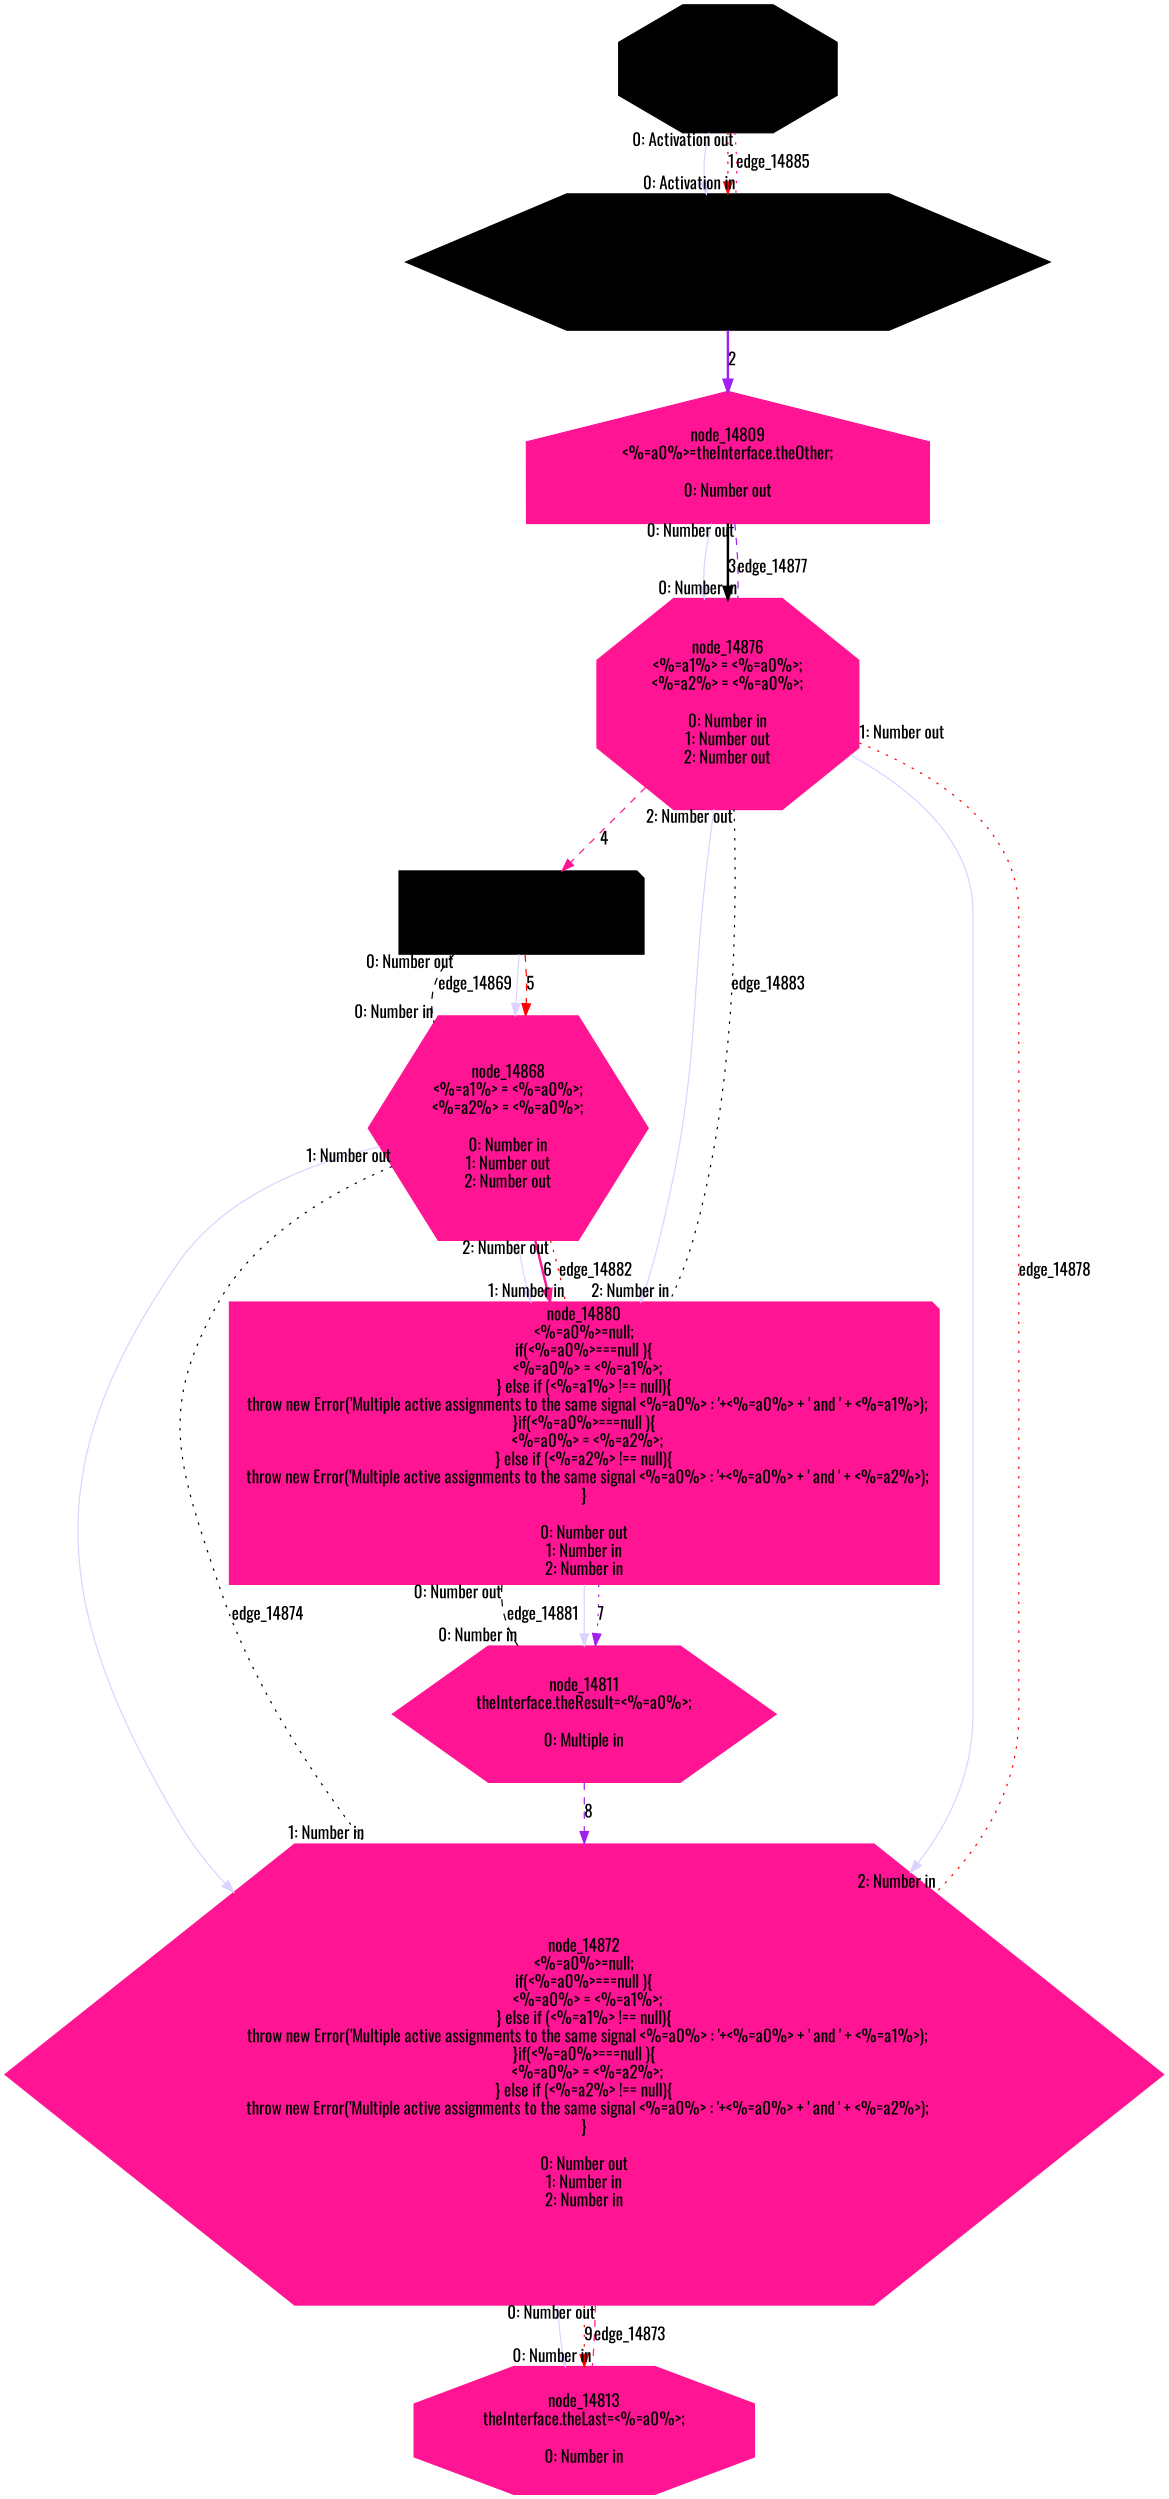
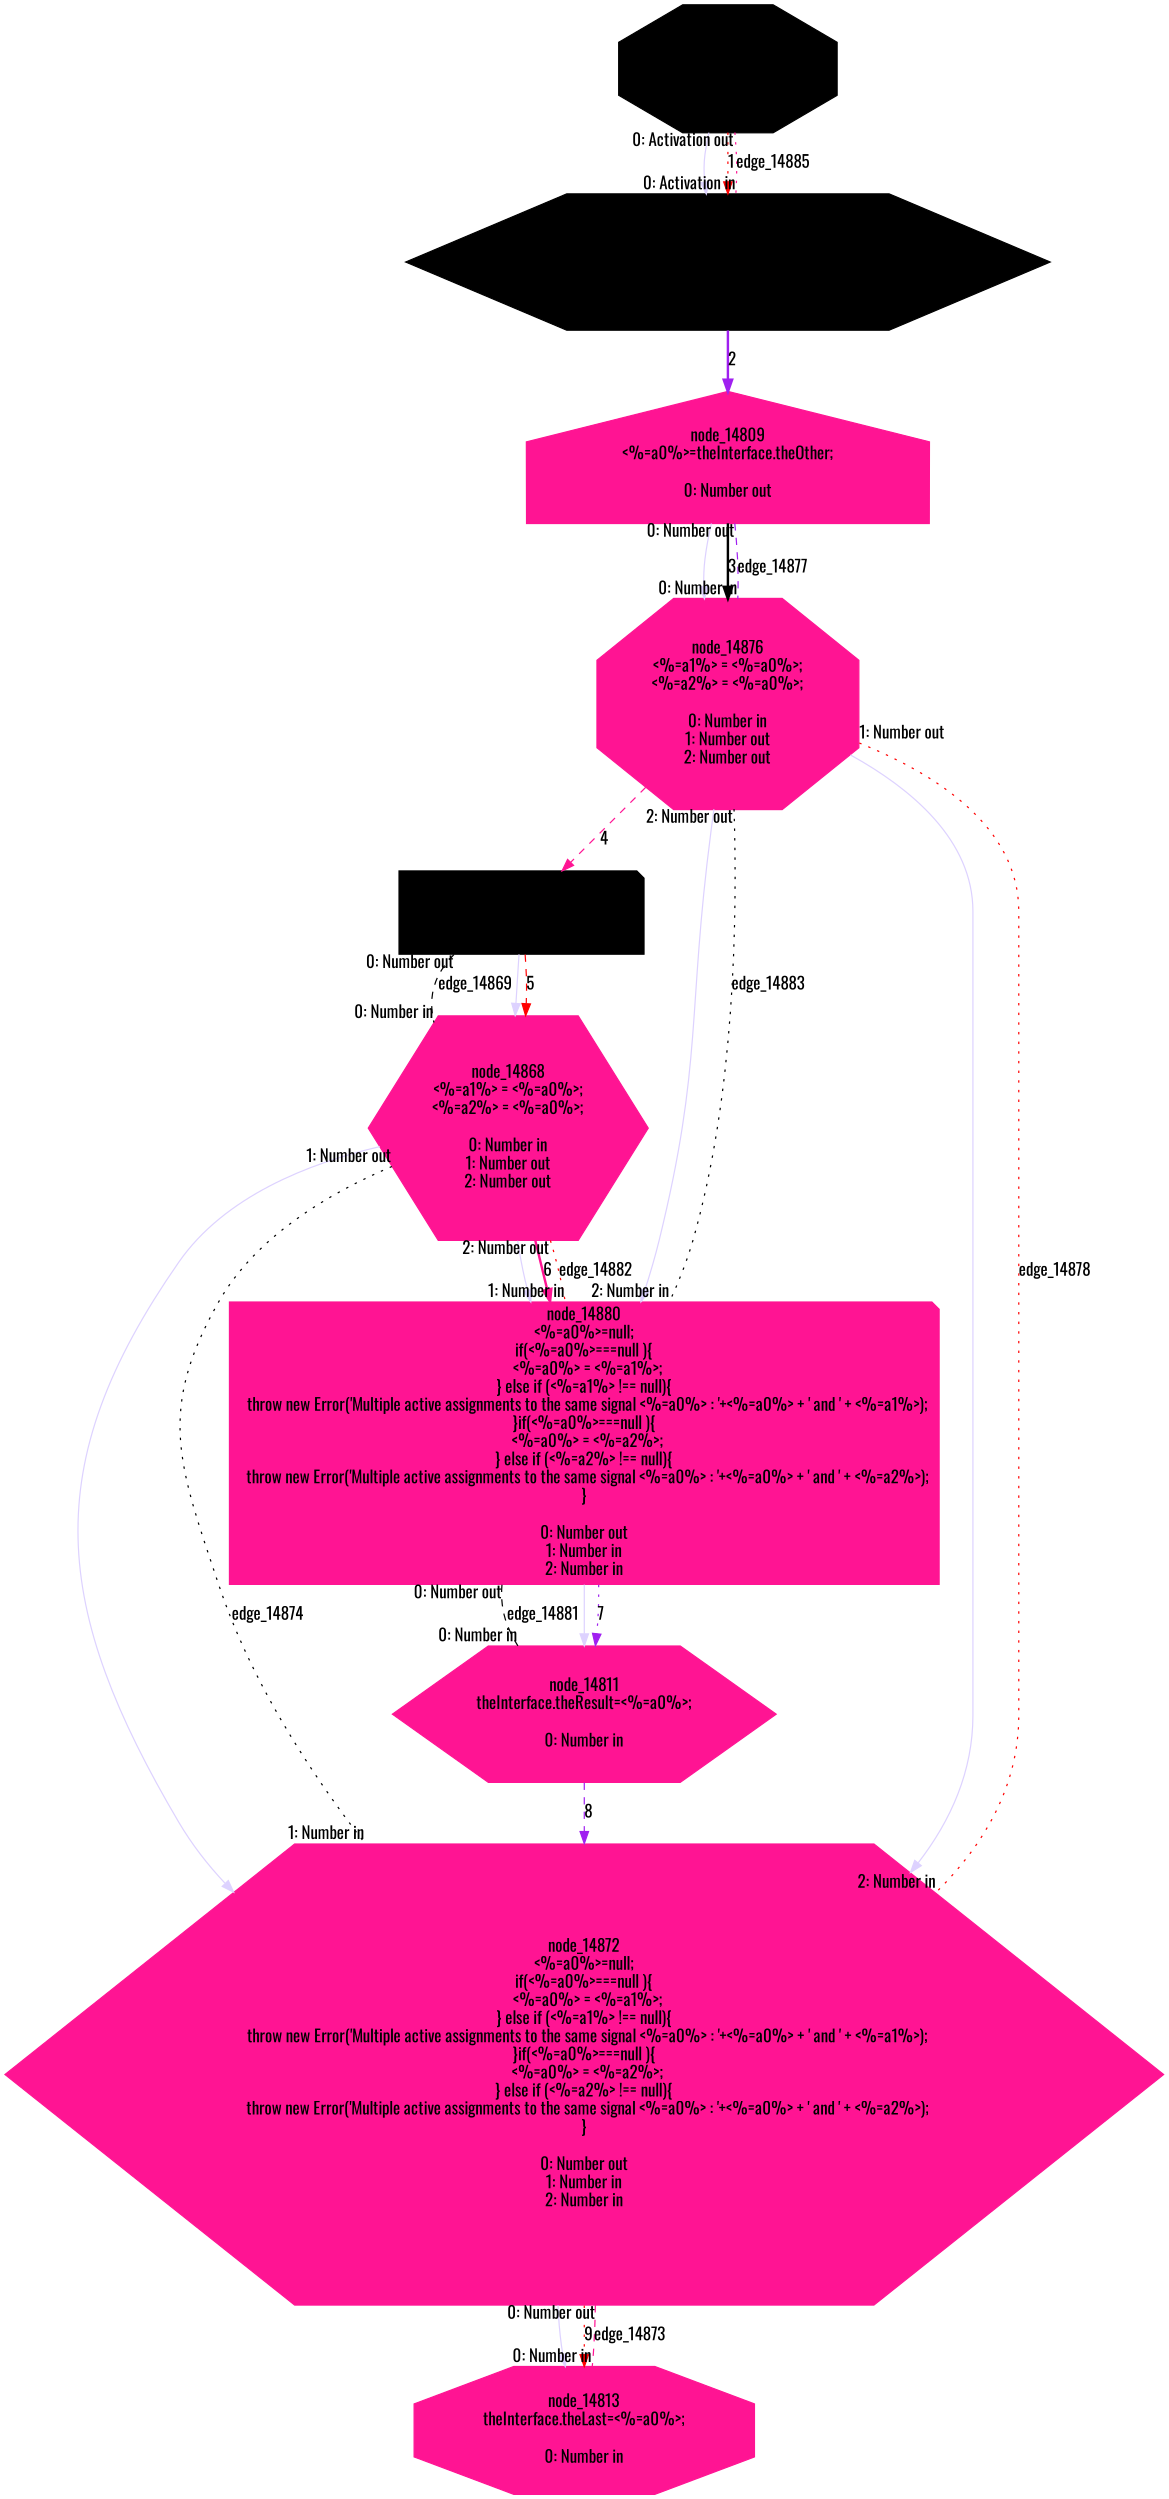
(584, 1714) -> (584, 1714)
